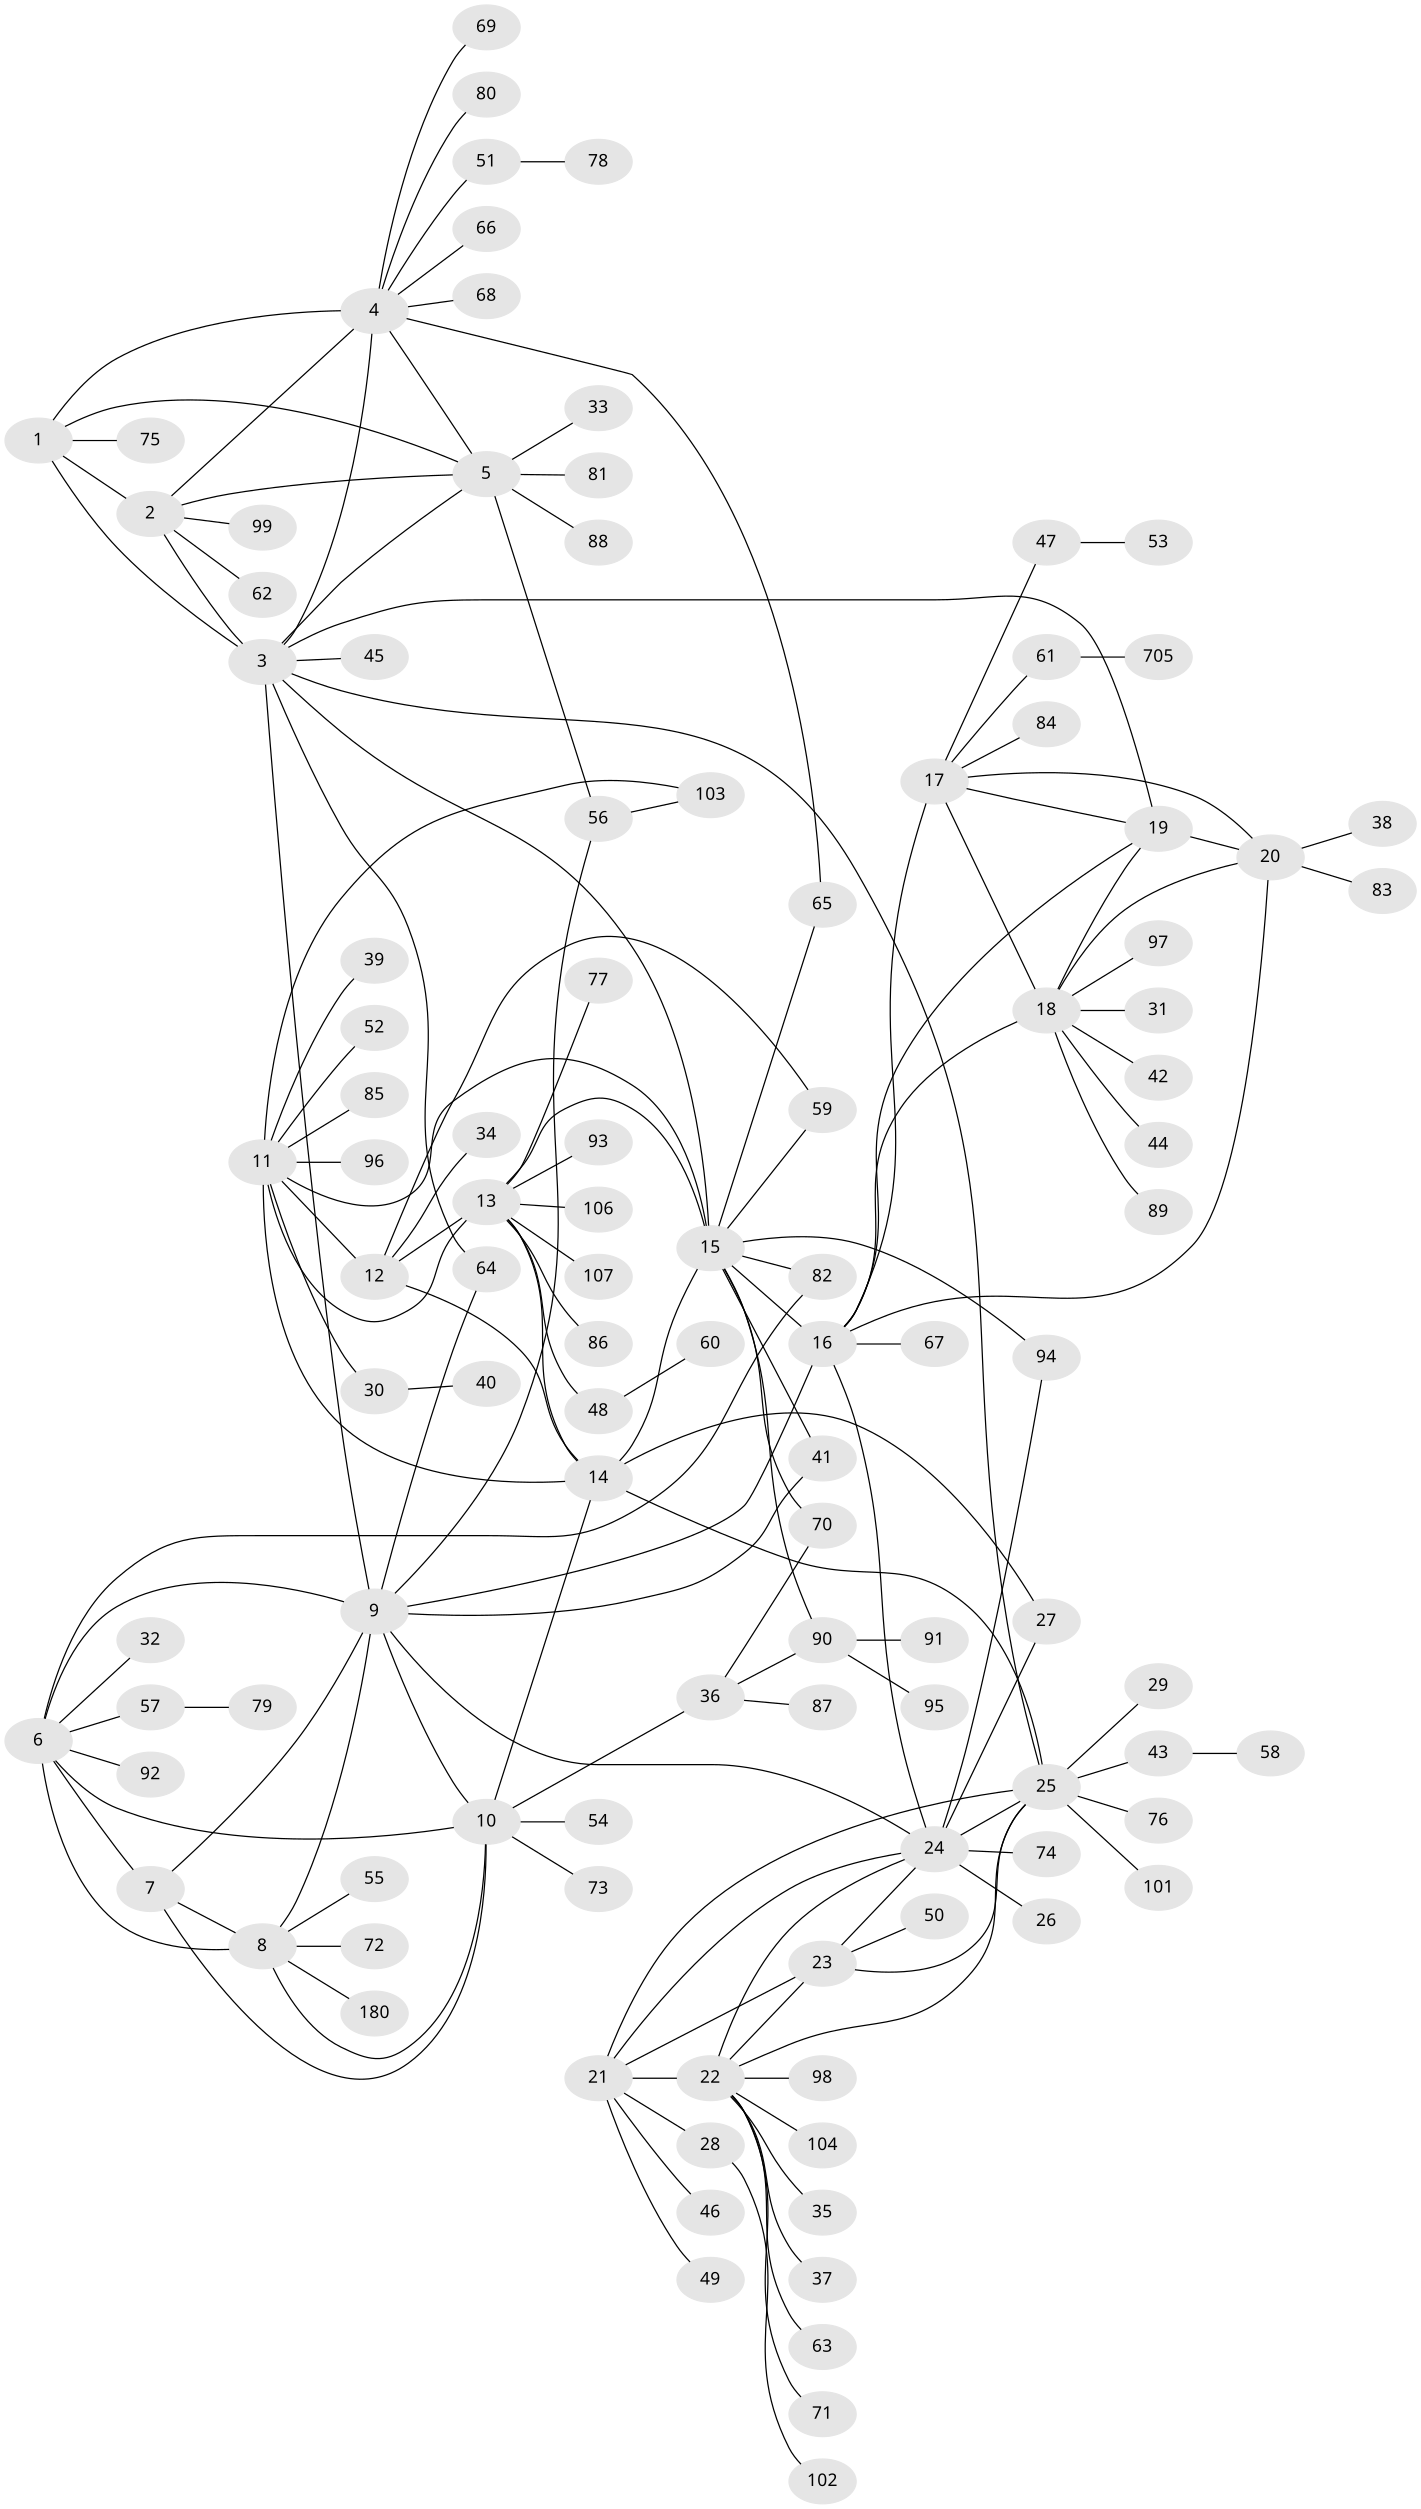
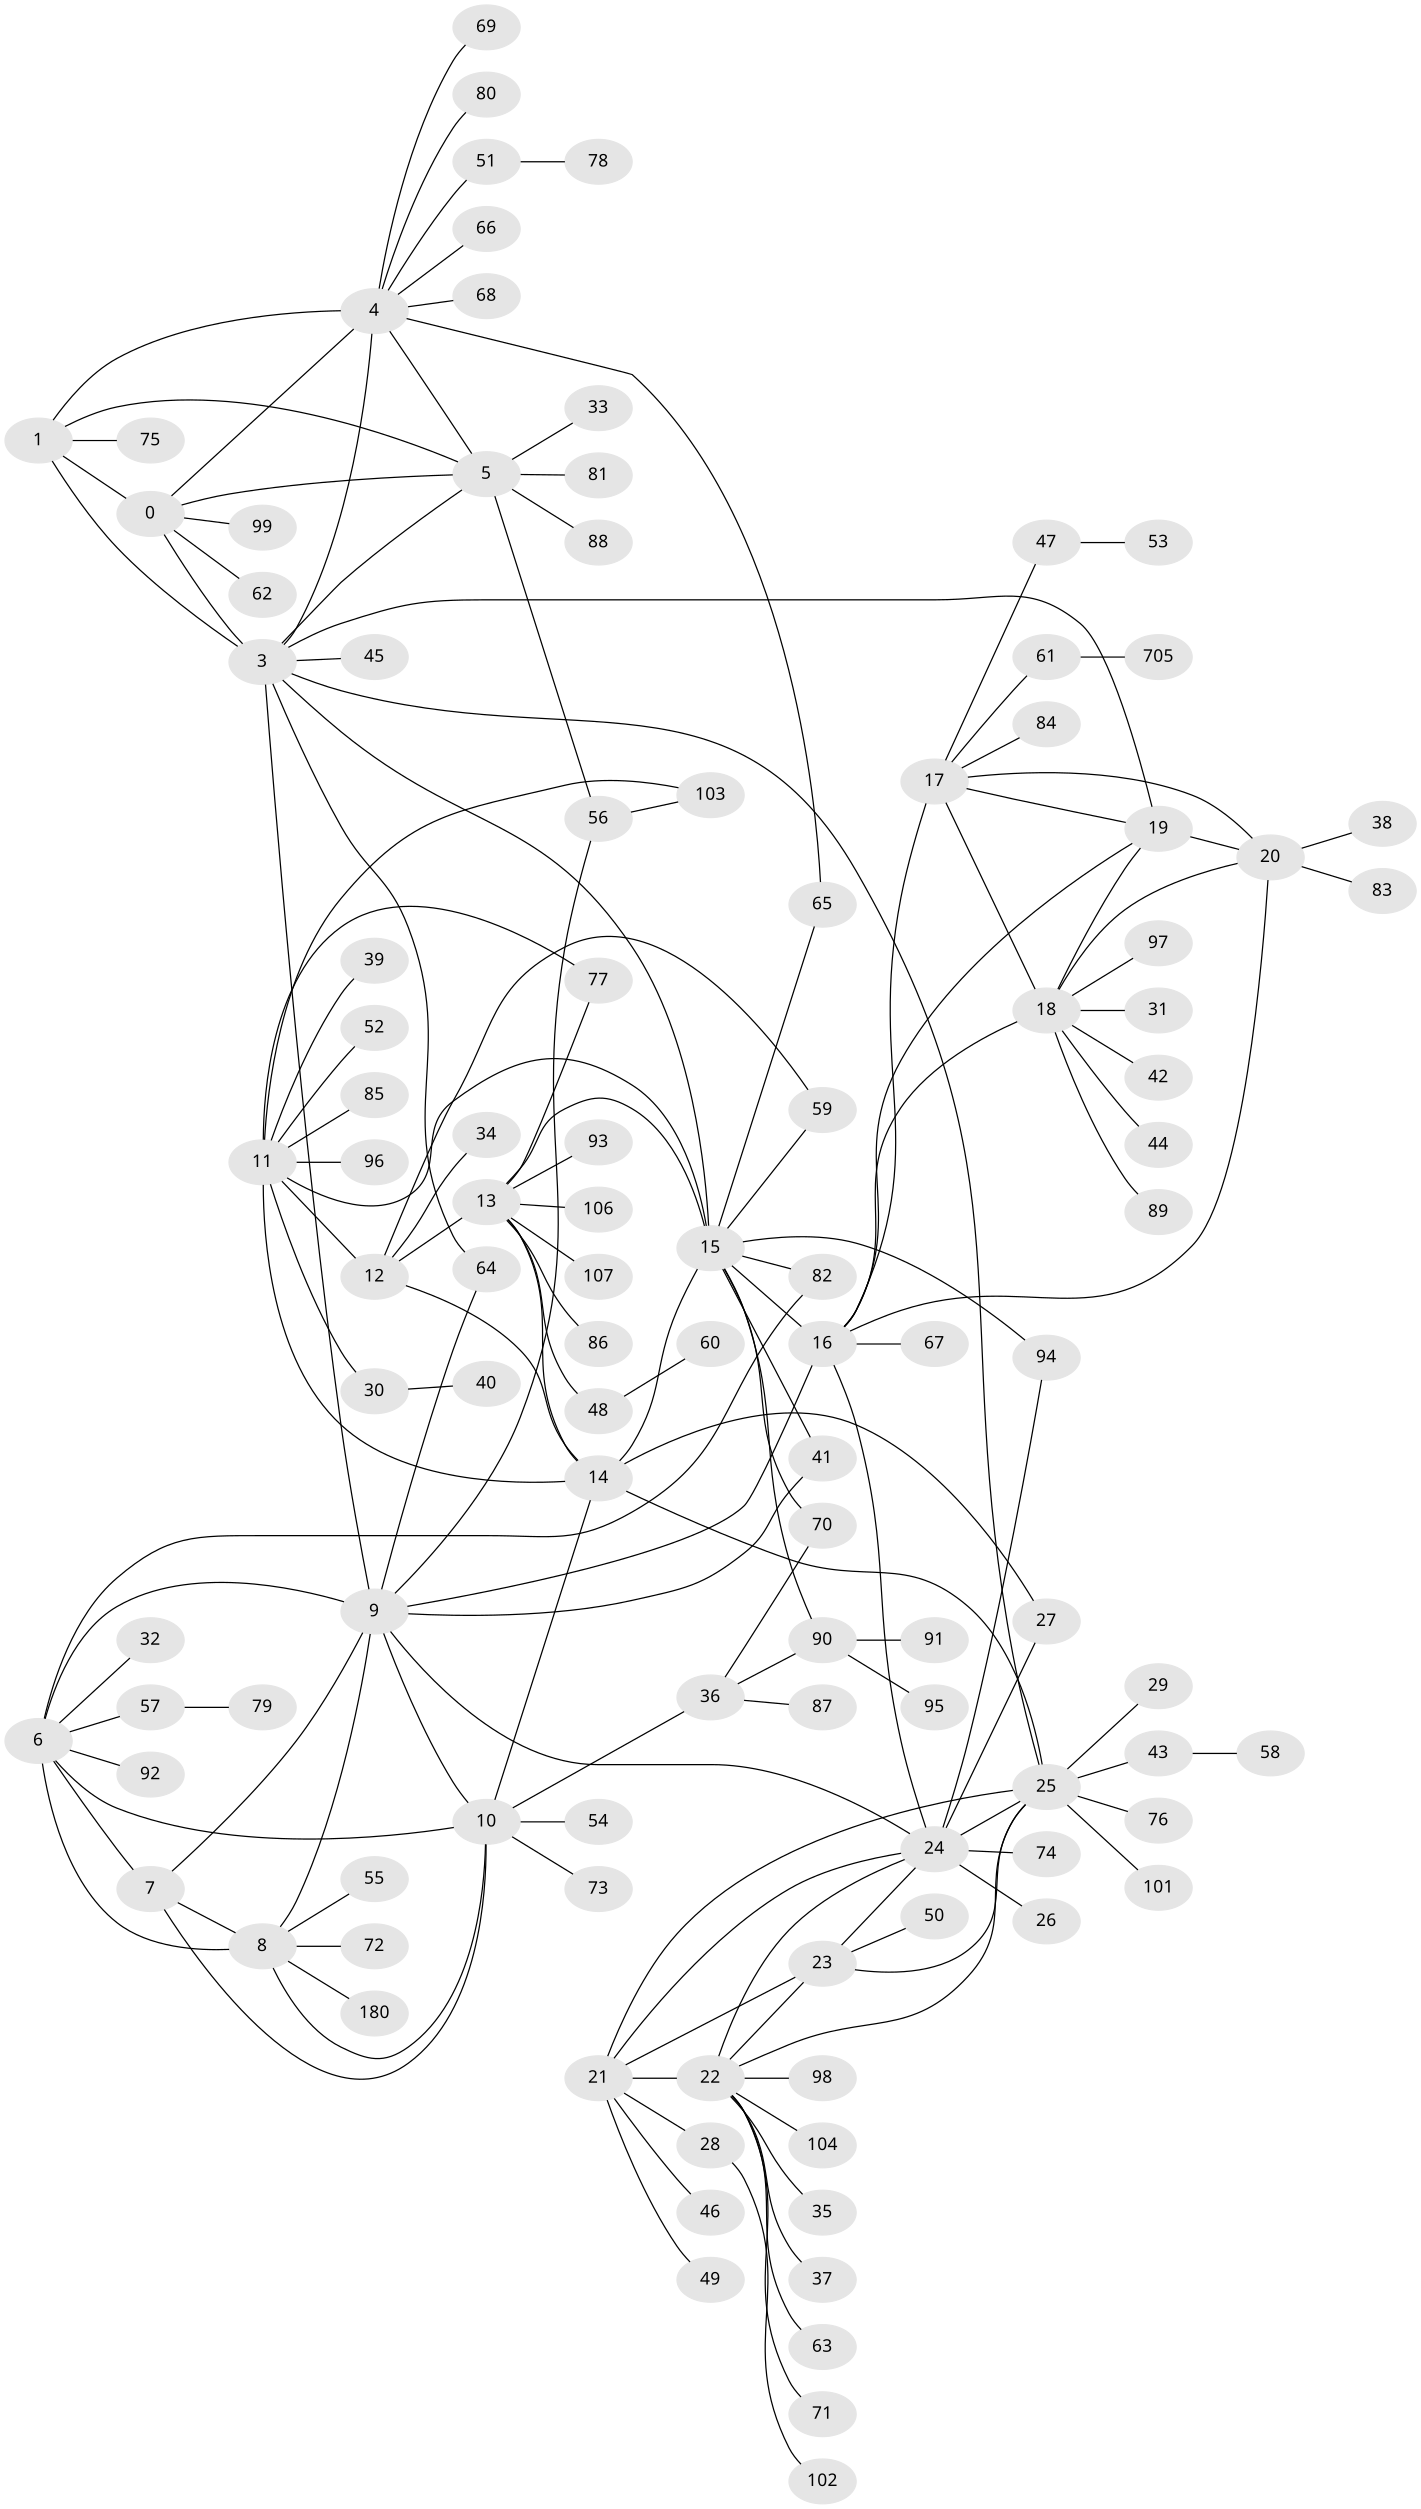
(151, 514) -> (151, 514)
(355, 1318) -> (348, 924)
